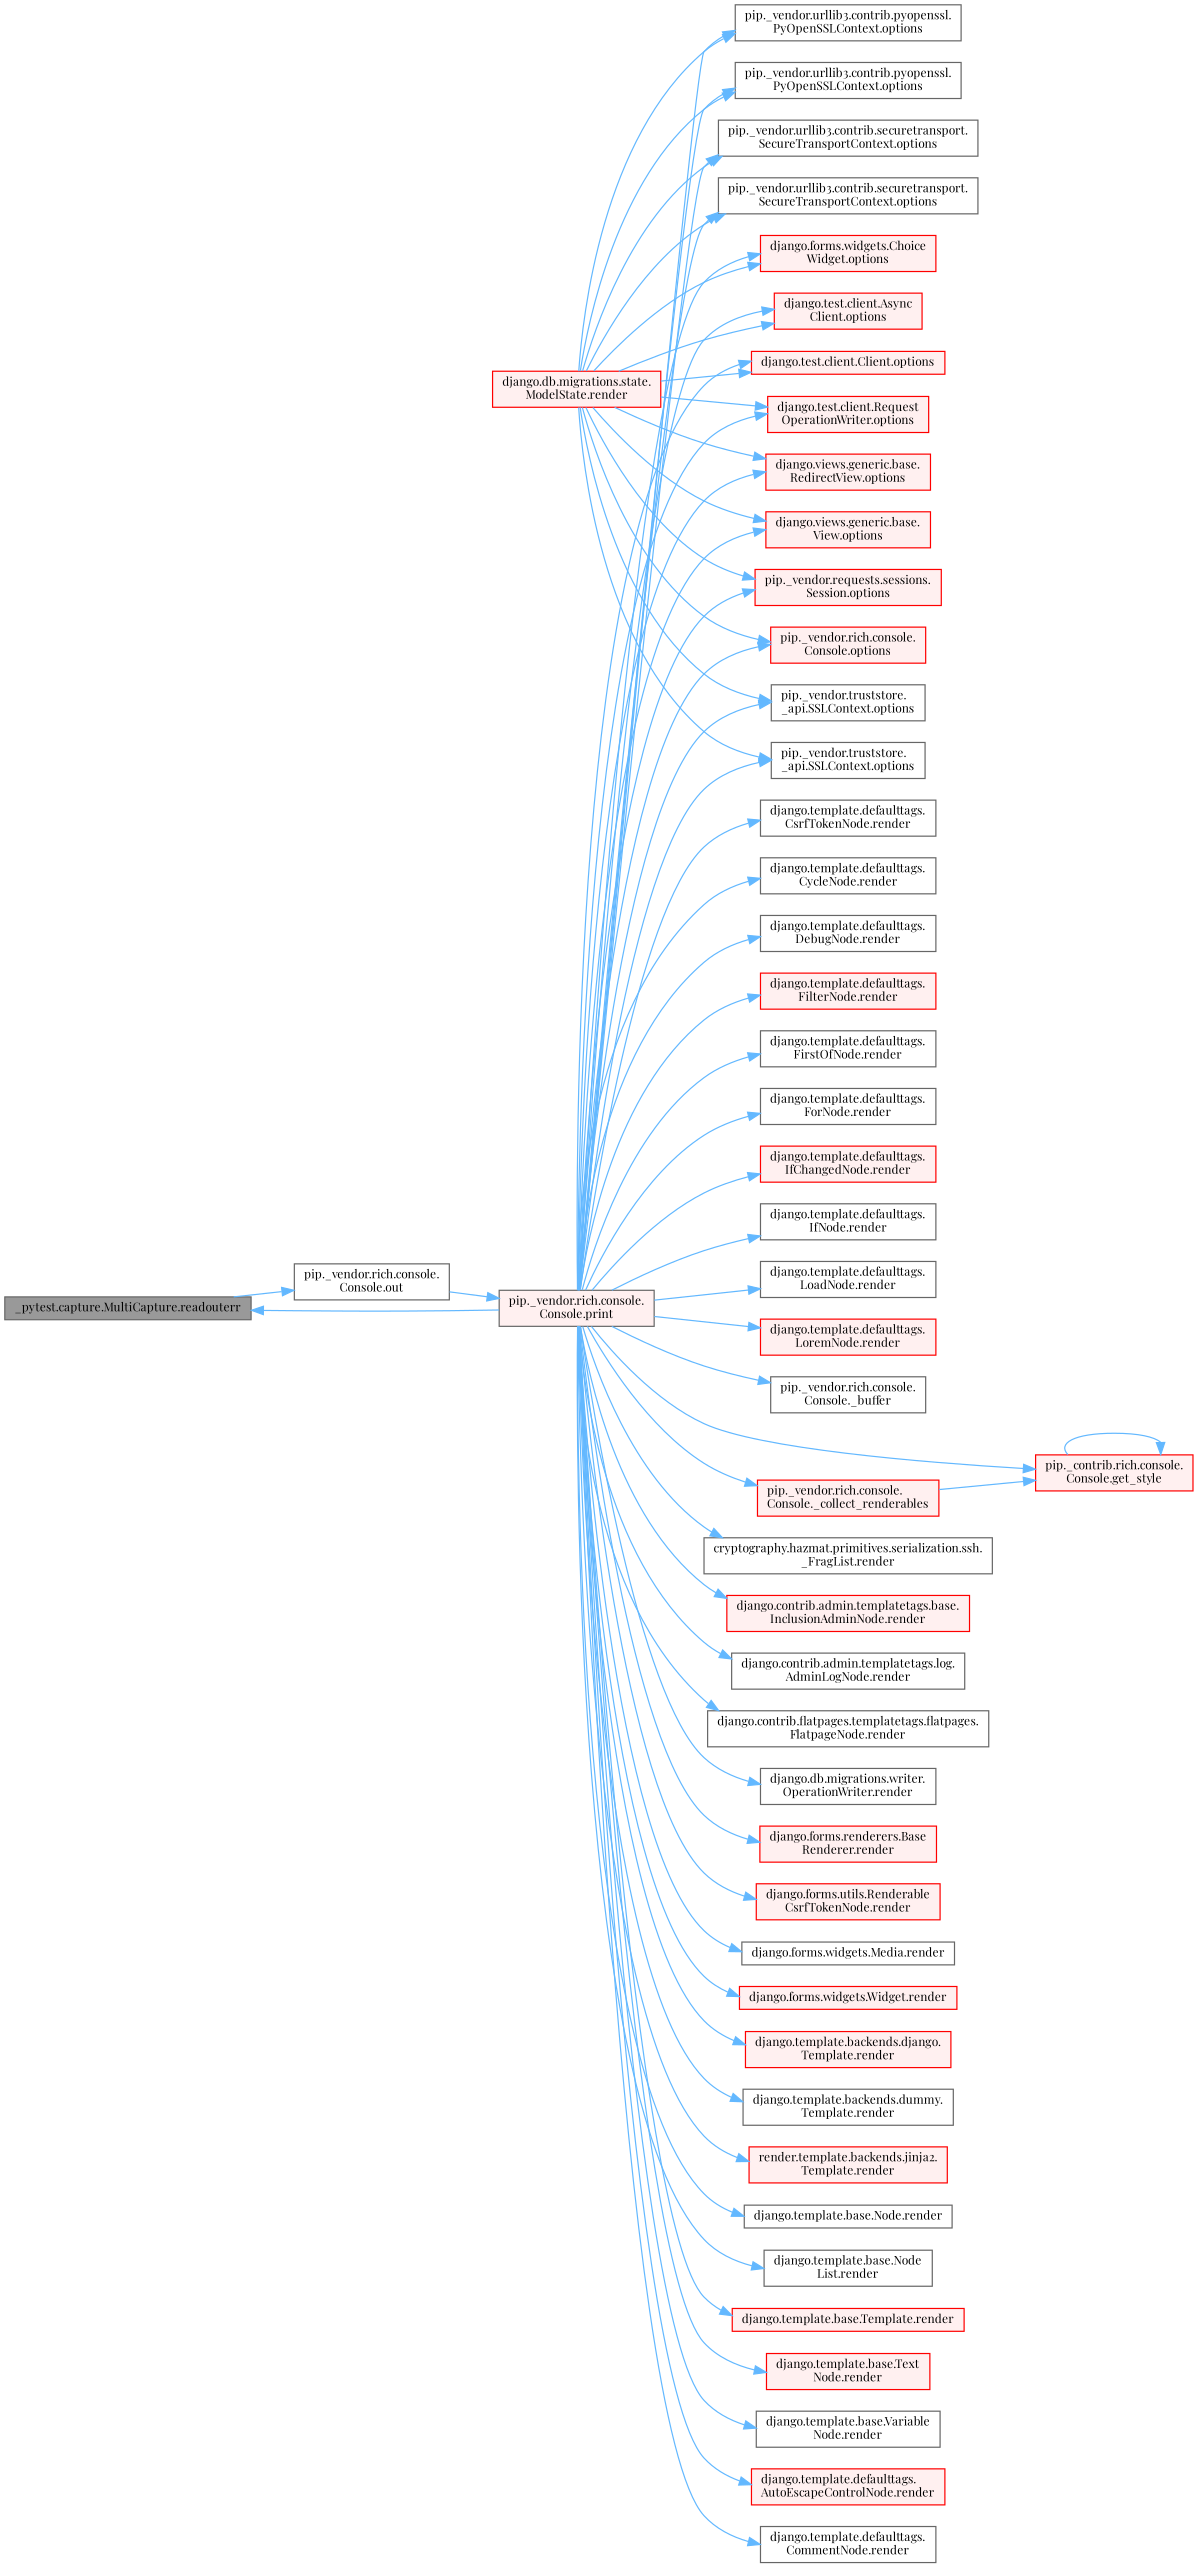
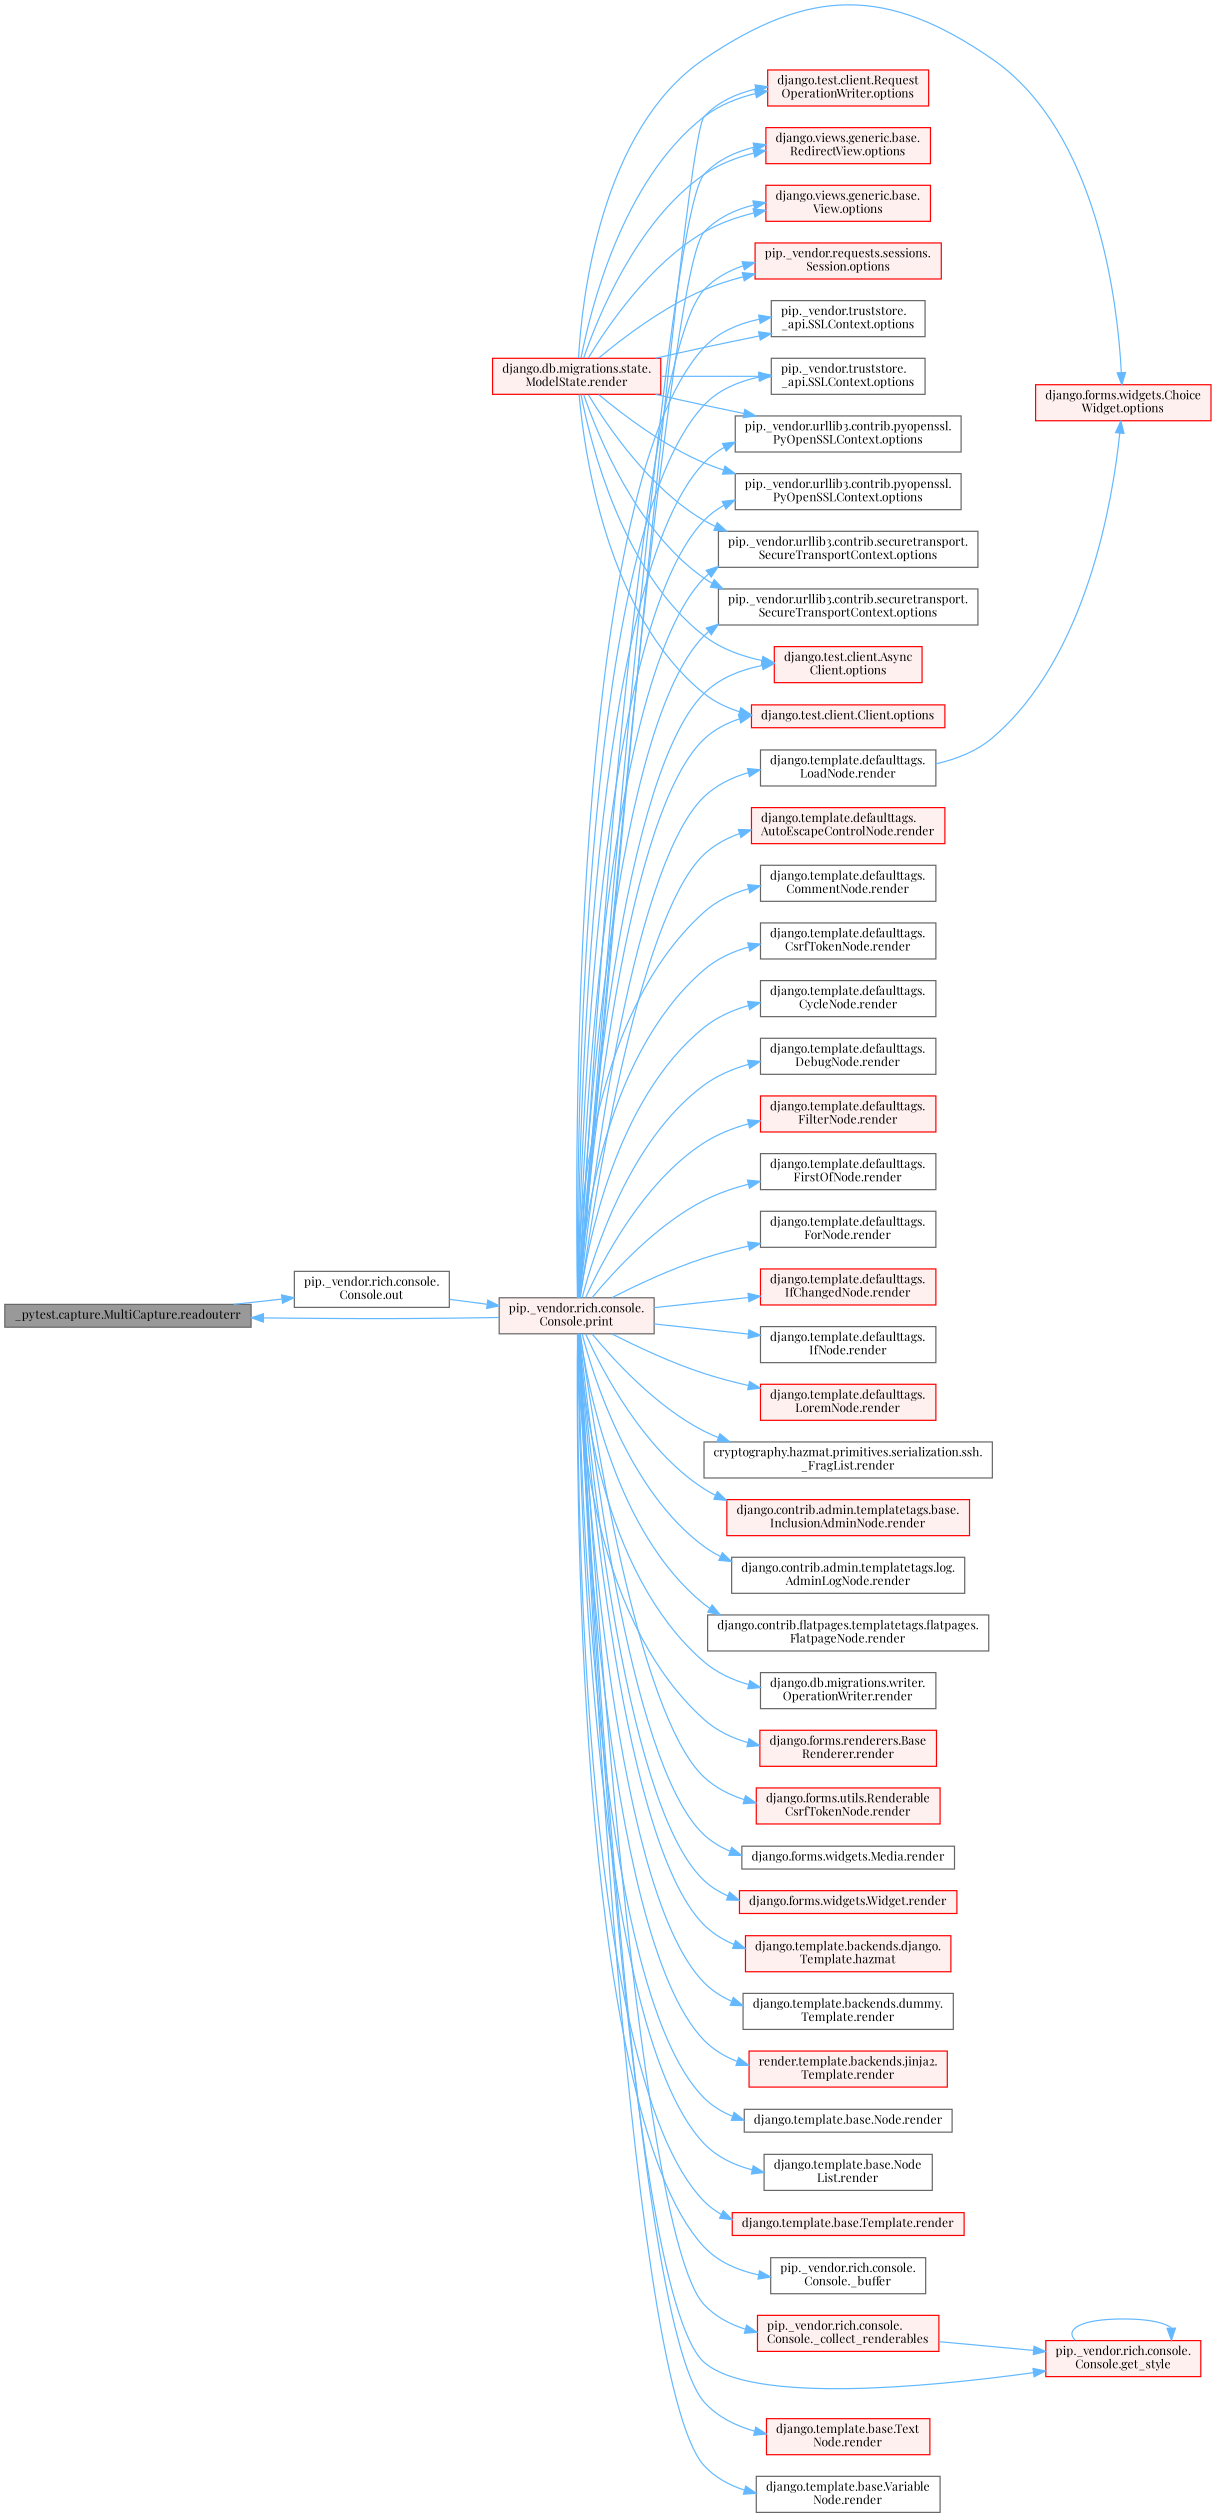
(848, 645) -> none
(618, 756) -> (1071, 626)
(1114, 1473) -> (1123, 2359)
(848, 2050) -> (848, 1954)
